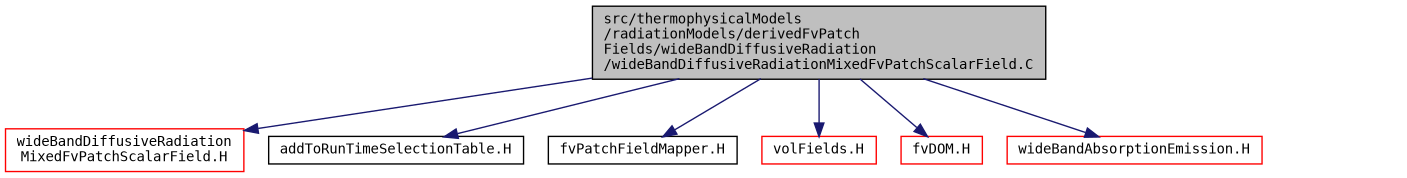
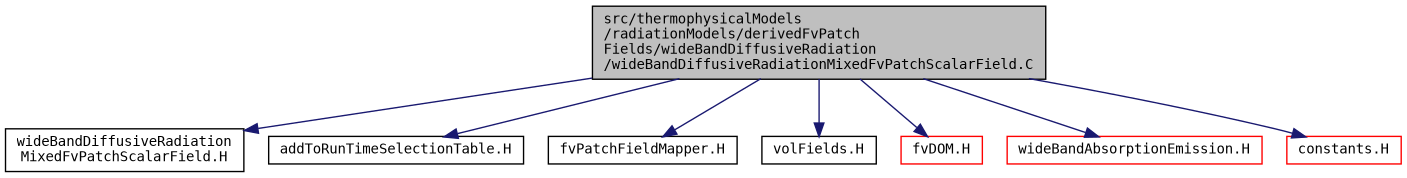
(125, 150) -> (125, 150)
(819, 150) -> (819, 150)
none -> (1344, 150)
